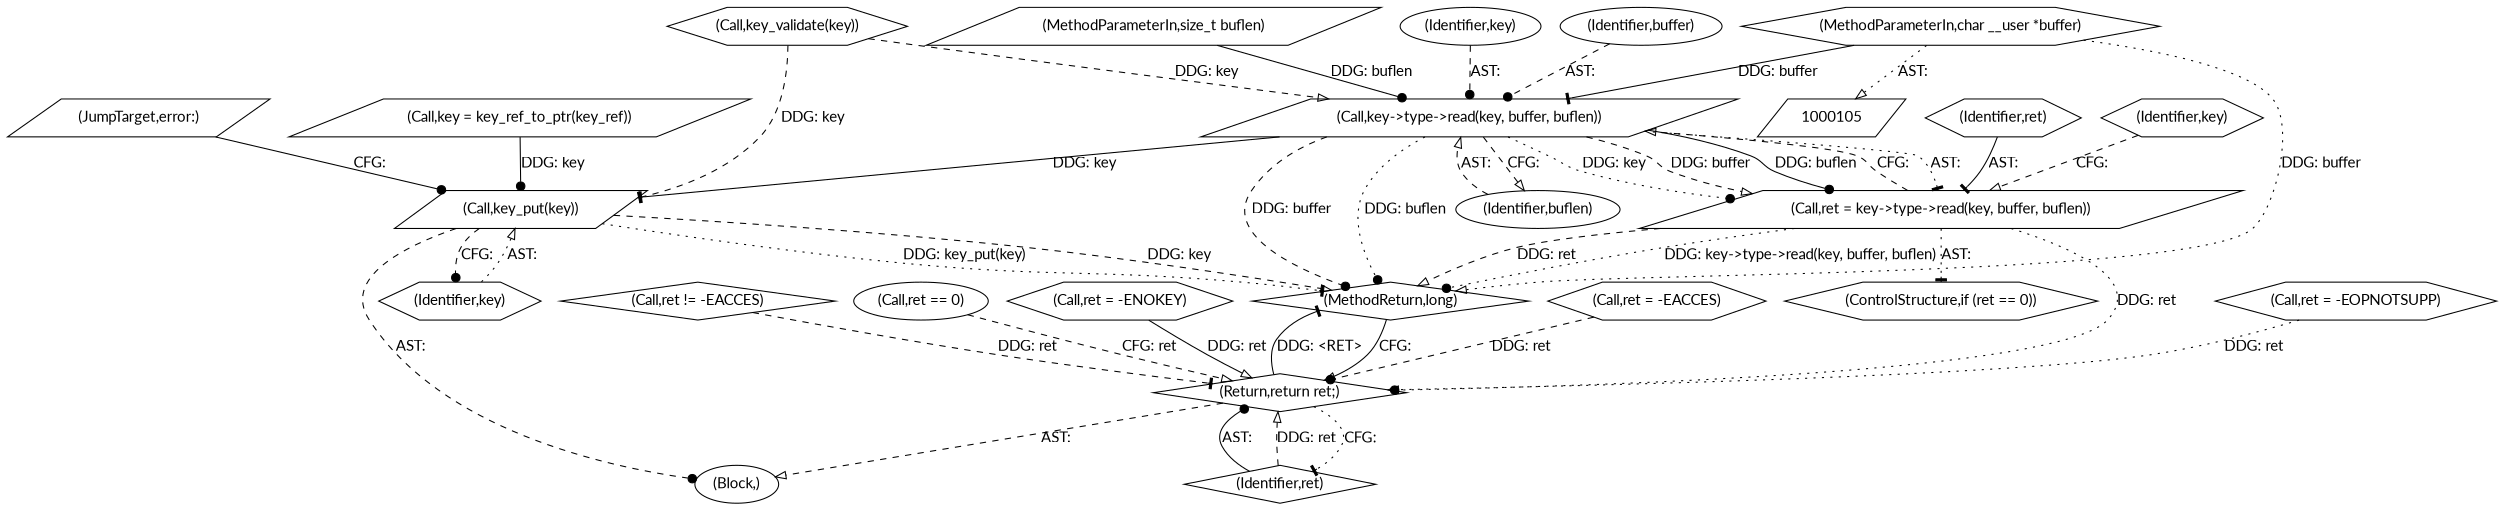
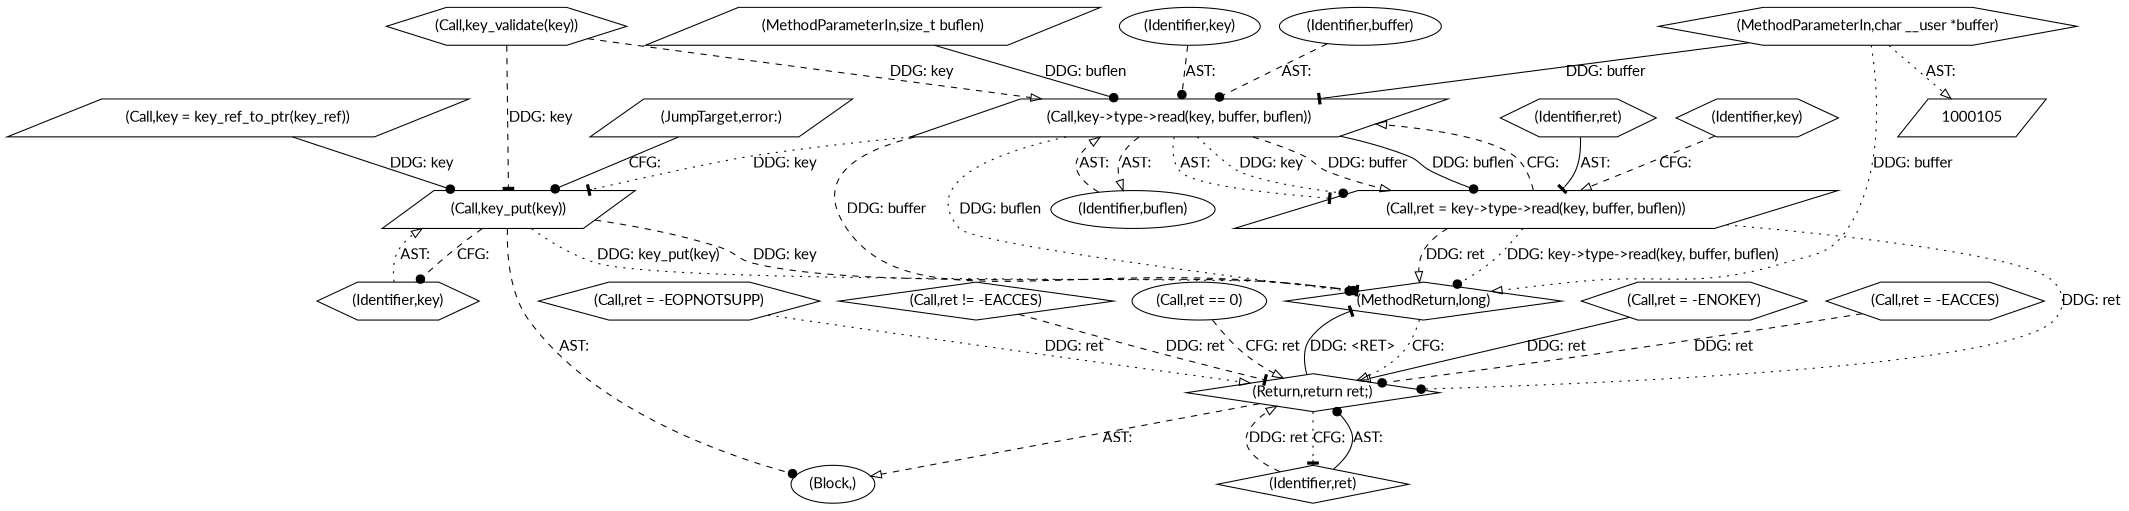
(1526, 164) -> (1139, 164)
(962, 167) -> (751, 156)
(1941, 301) -> none
(1368, 355) -> (1401, 355)
